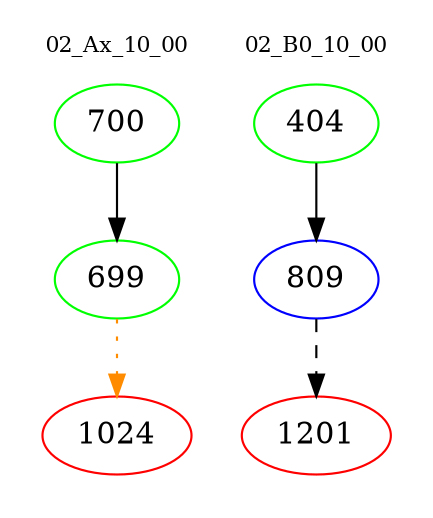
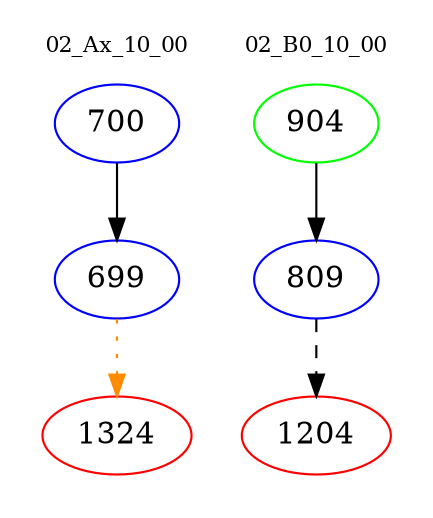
(117, 123) -> (117, 123)
(316, 123) -> (316, 123)
(117, 280) -> (117, 280)
(117, 435) -> (117, 435)
(316, 435) -> (316, 435)
